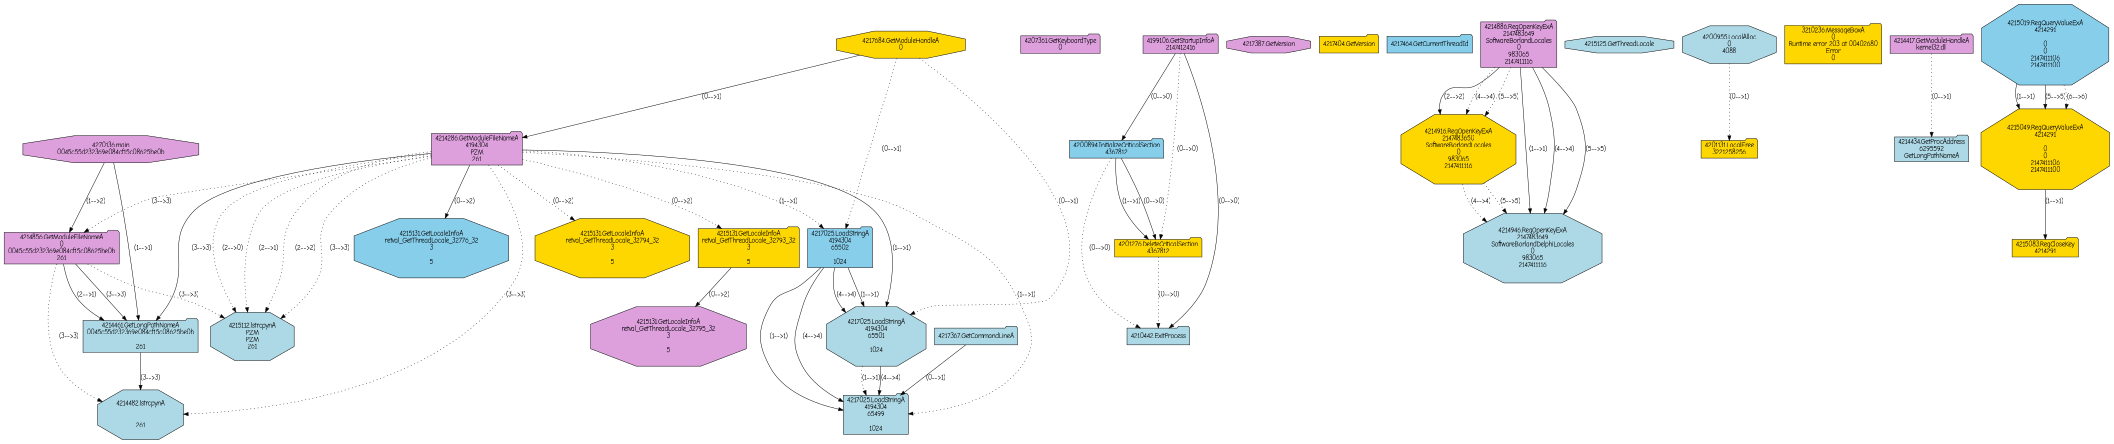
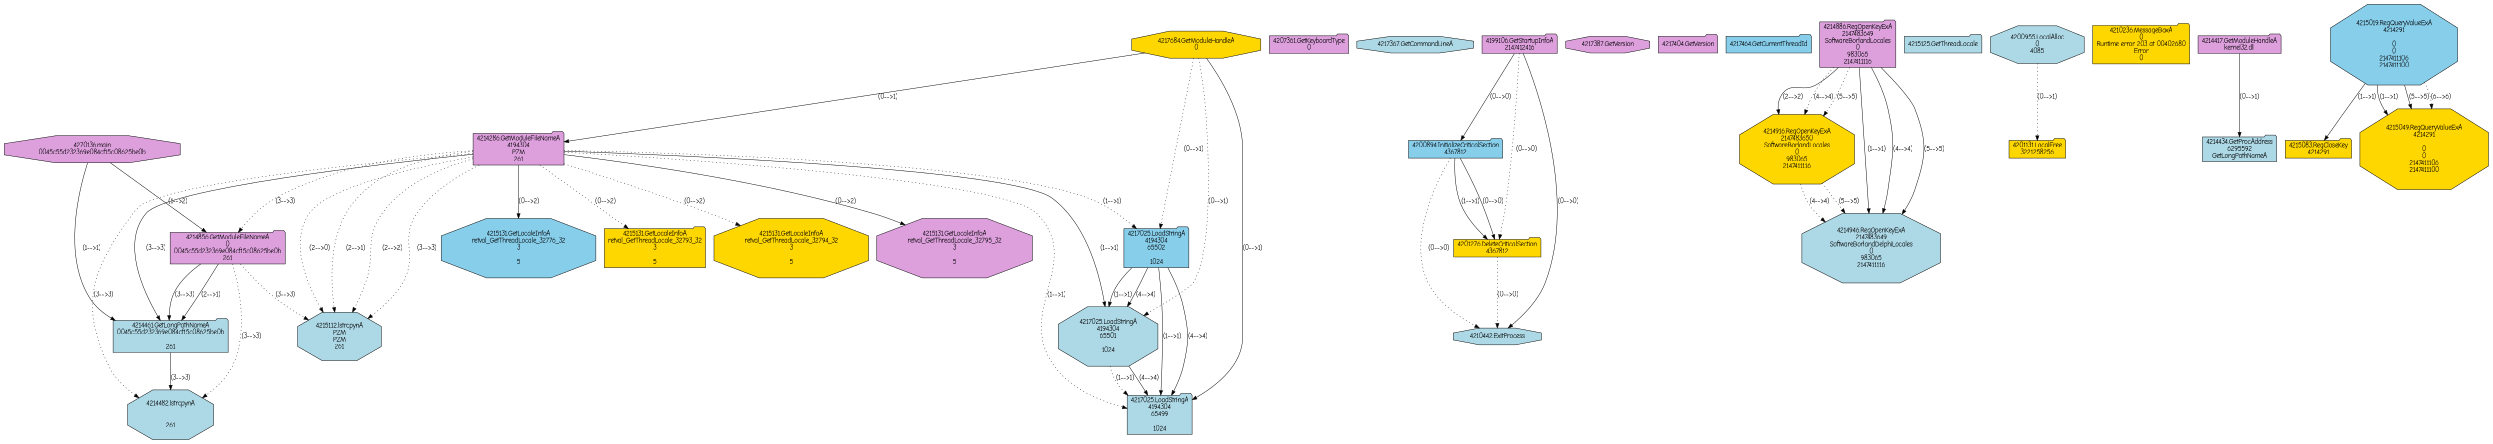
(1349, 45) -> (1688, 45)
(1619, 45) -> (1943, 45)
(1729, 45) -> (2037, 45)
(1833, 45) -> (2141, 45)
(1932, 93) -> (2240, 93)
(2045, 212) -> (2346, 110)
(715, 285) -> (734, 181)
(976, 336) -> (1415, 45)
(1158, 336) -> (1497, 336)
(935, 369) -> (1243, 233)
